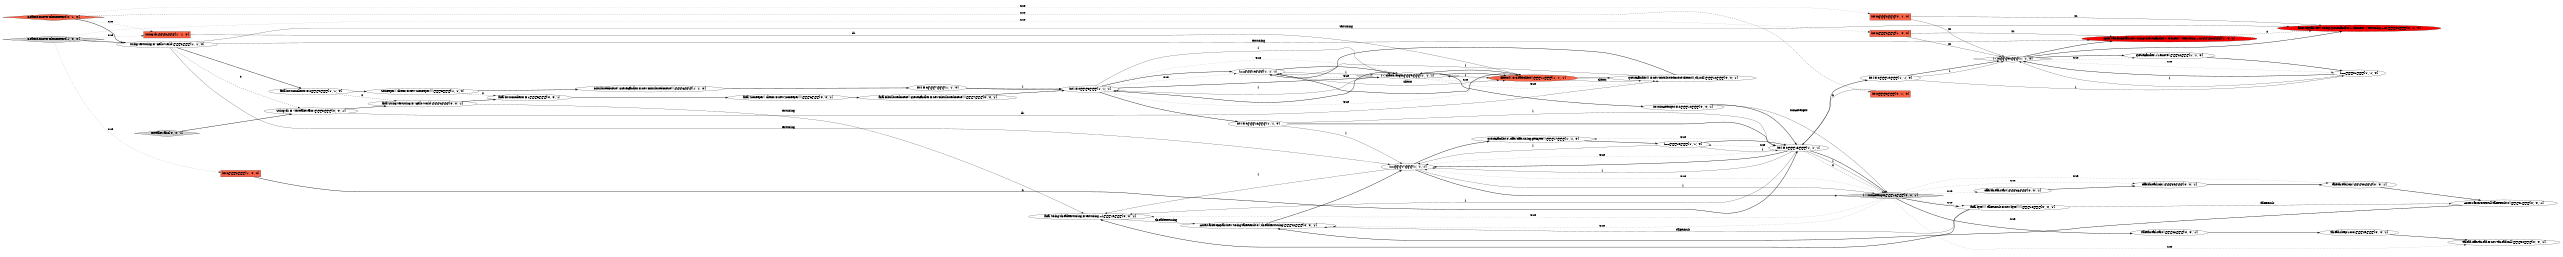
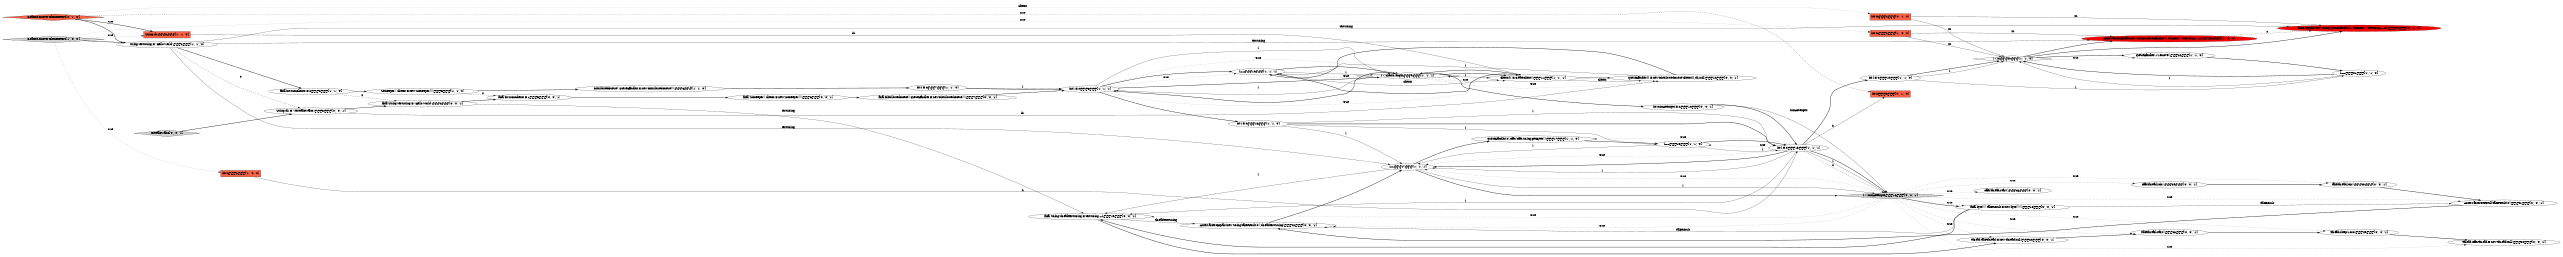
(1023, 6) -> (1023, 6)
(113, 24) -> (113, 24)
(2183, 67) -> none
(1533, 78) -> (1533, 78)
(1832, 98) -> (1844, 121)
none -> (1472, 130)
(2090, 188) -> none
(1000, 192) -> (1000, 192)
none -> (2190, 199)
none -> (2110, 220)
(2011, 228) -> (2011, 228)
none -> (2013, 240)
